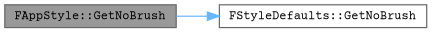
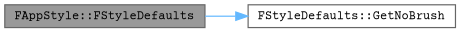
(90, 16) -> (105, 16)
